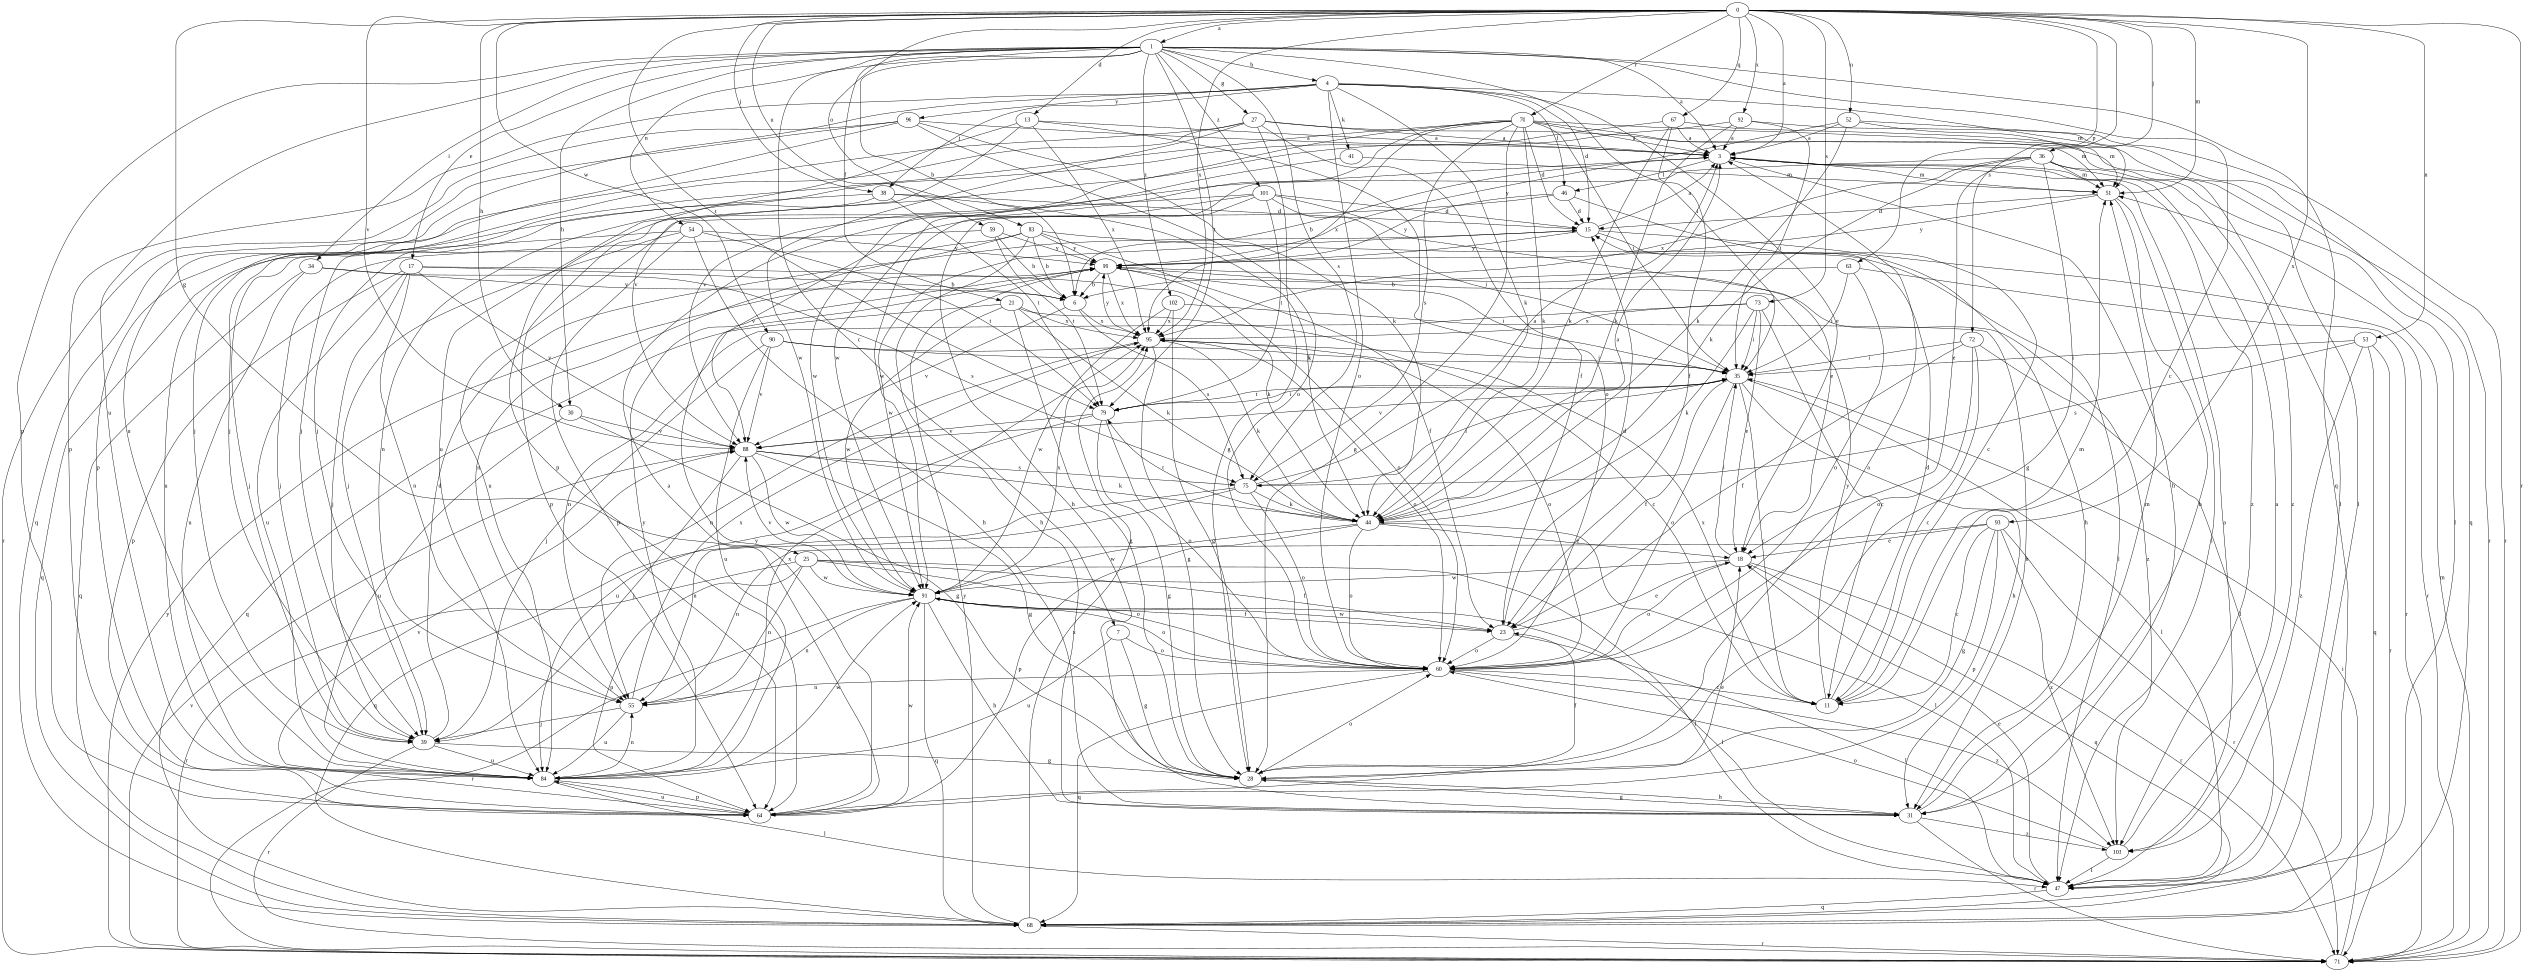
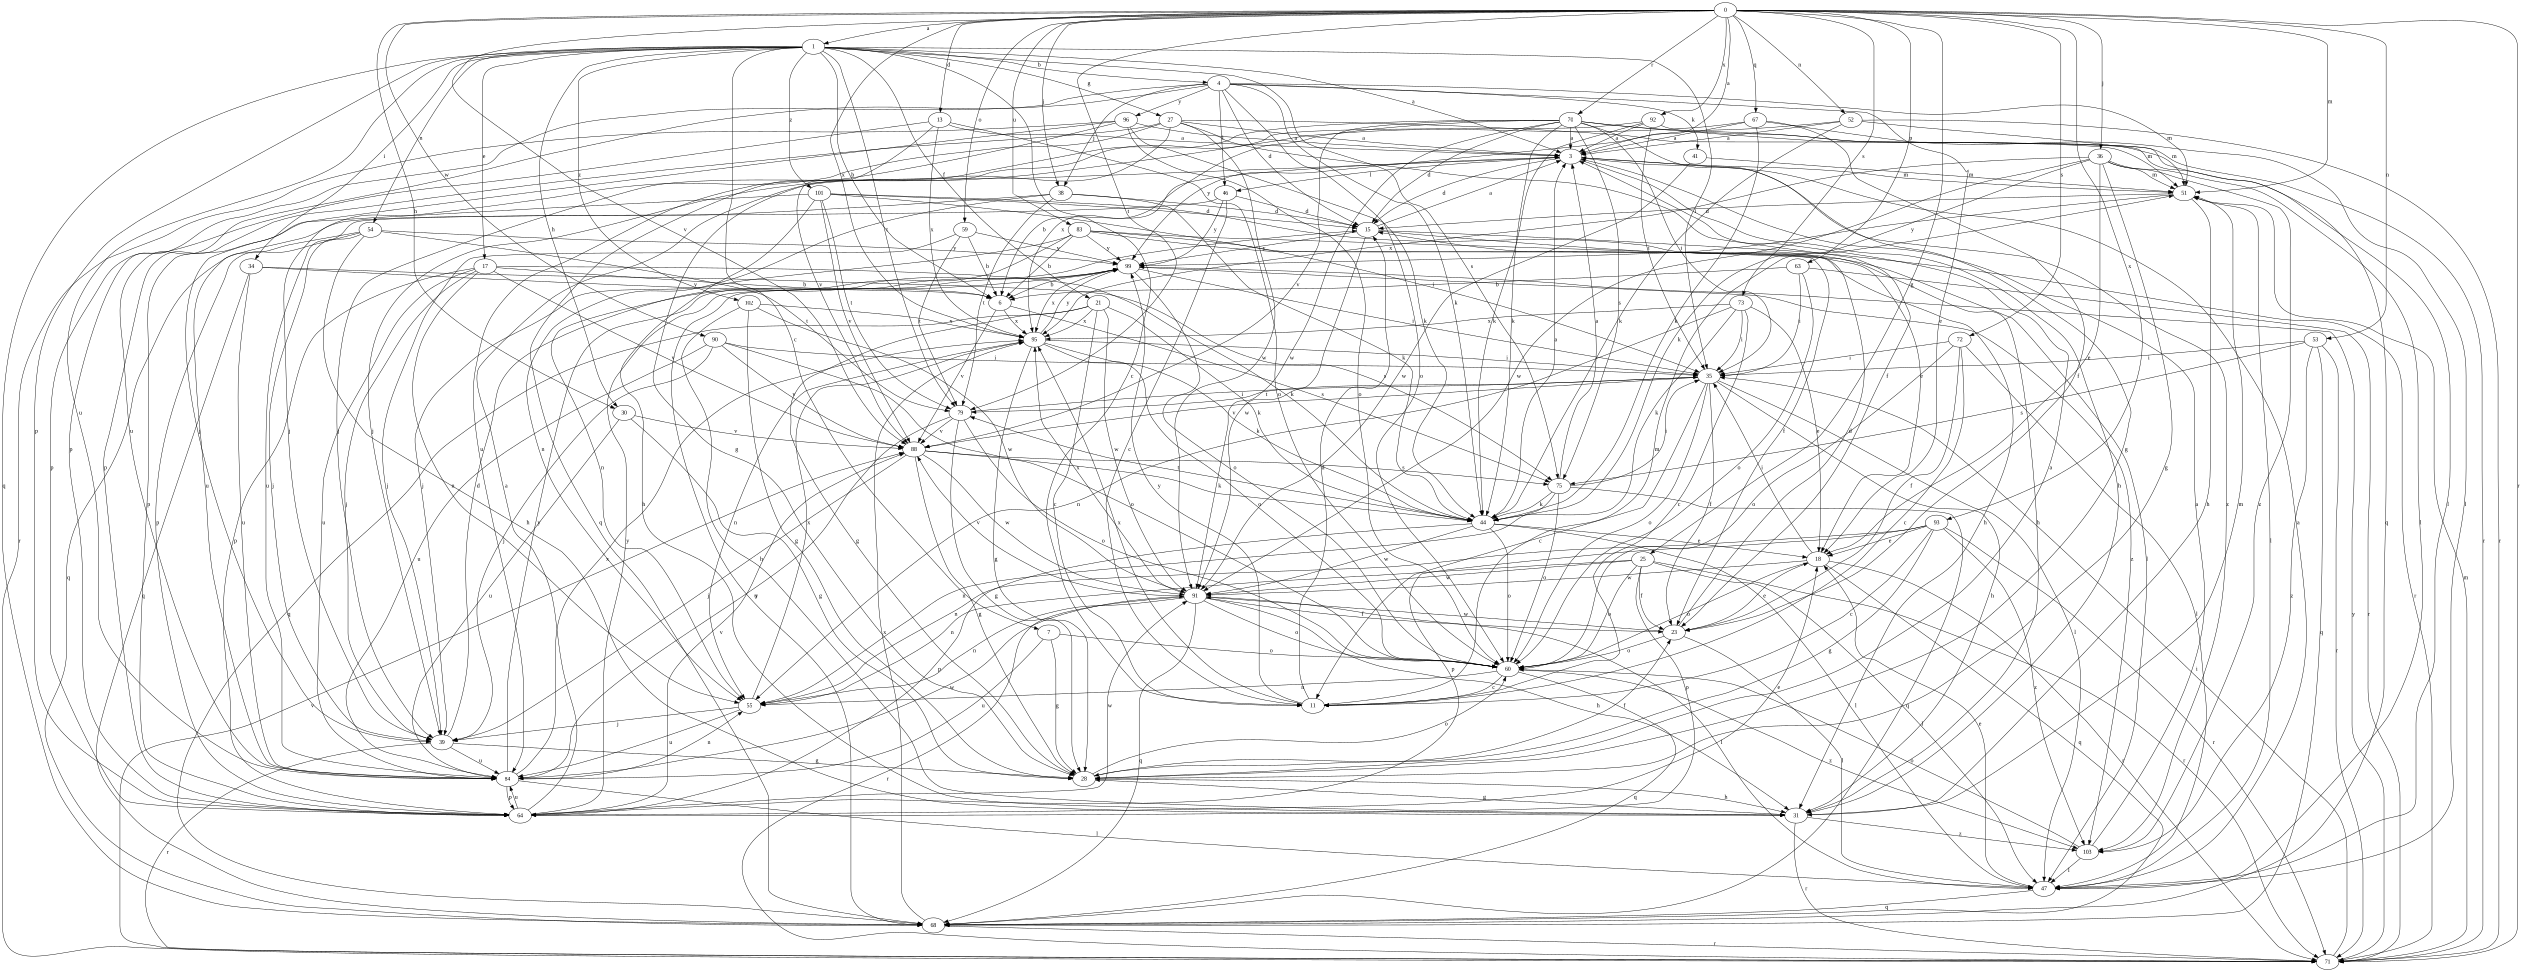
none -> (1465, 179)
